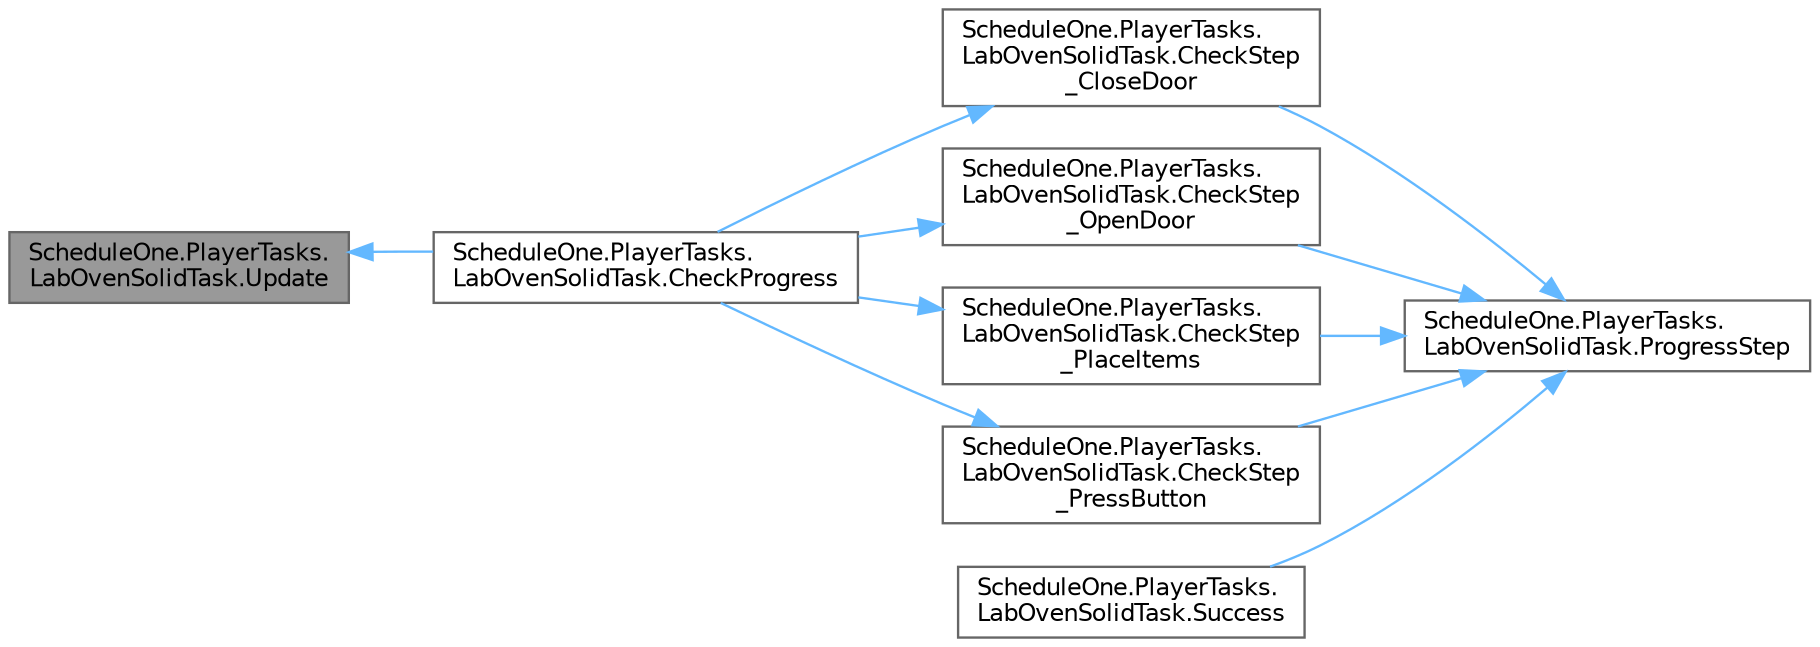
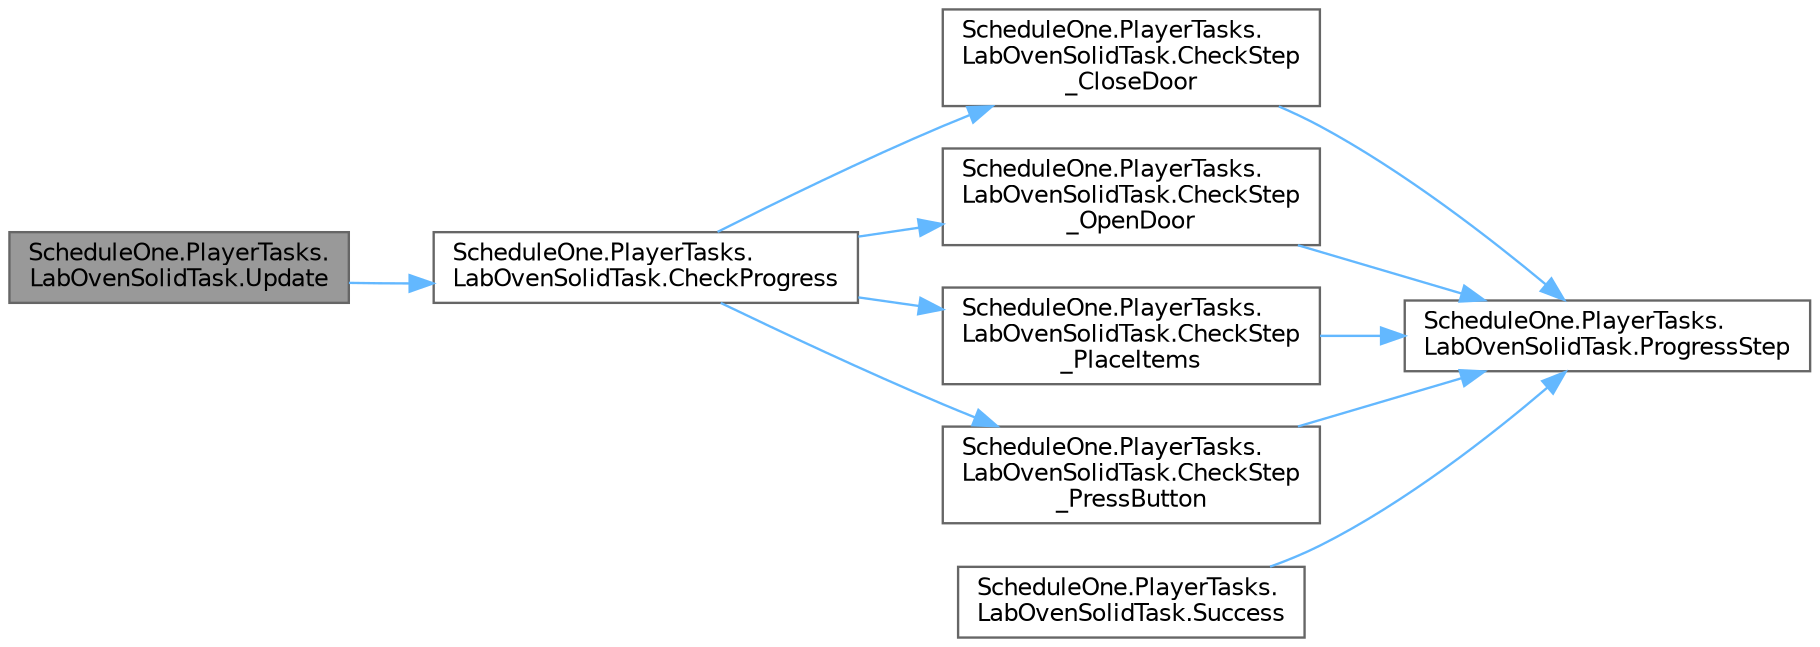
(403, 252) -> (379, 283)
